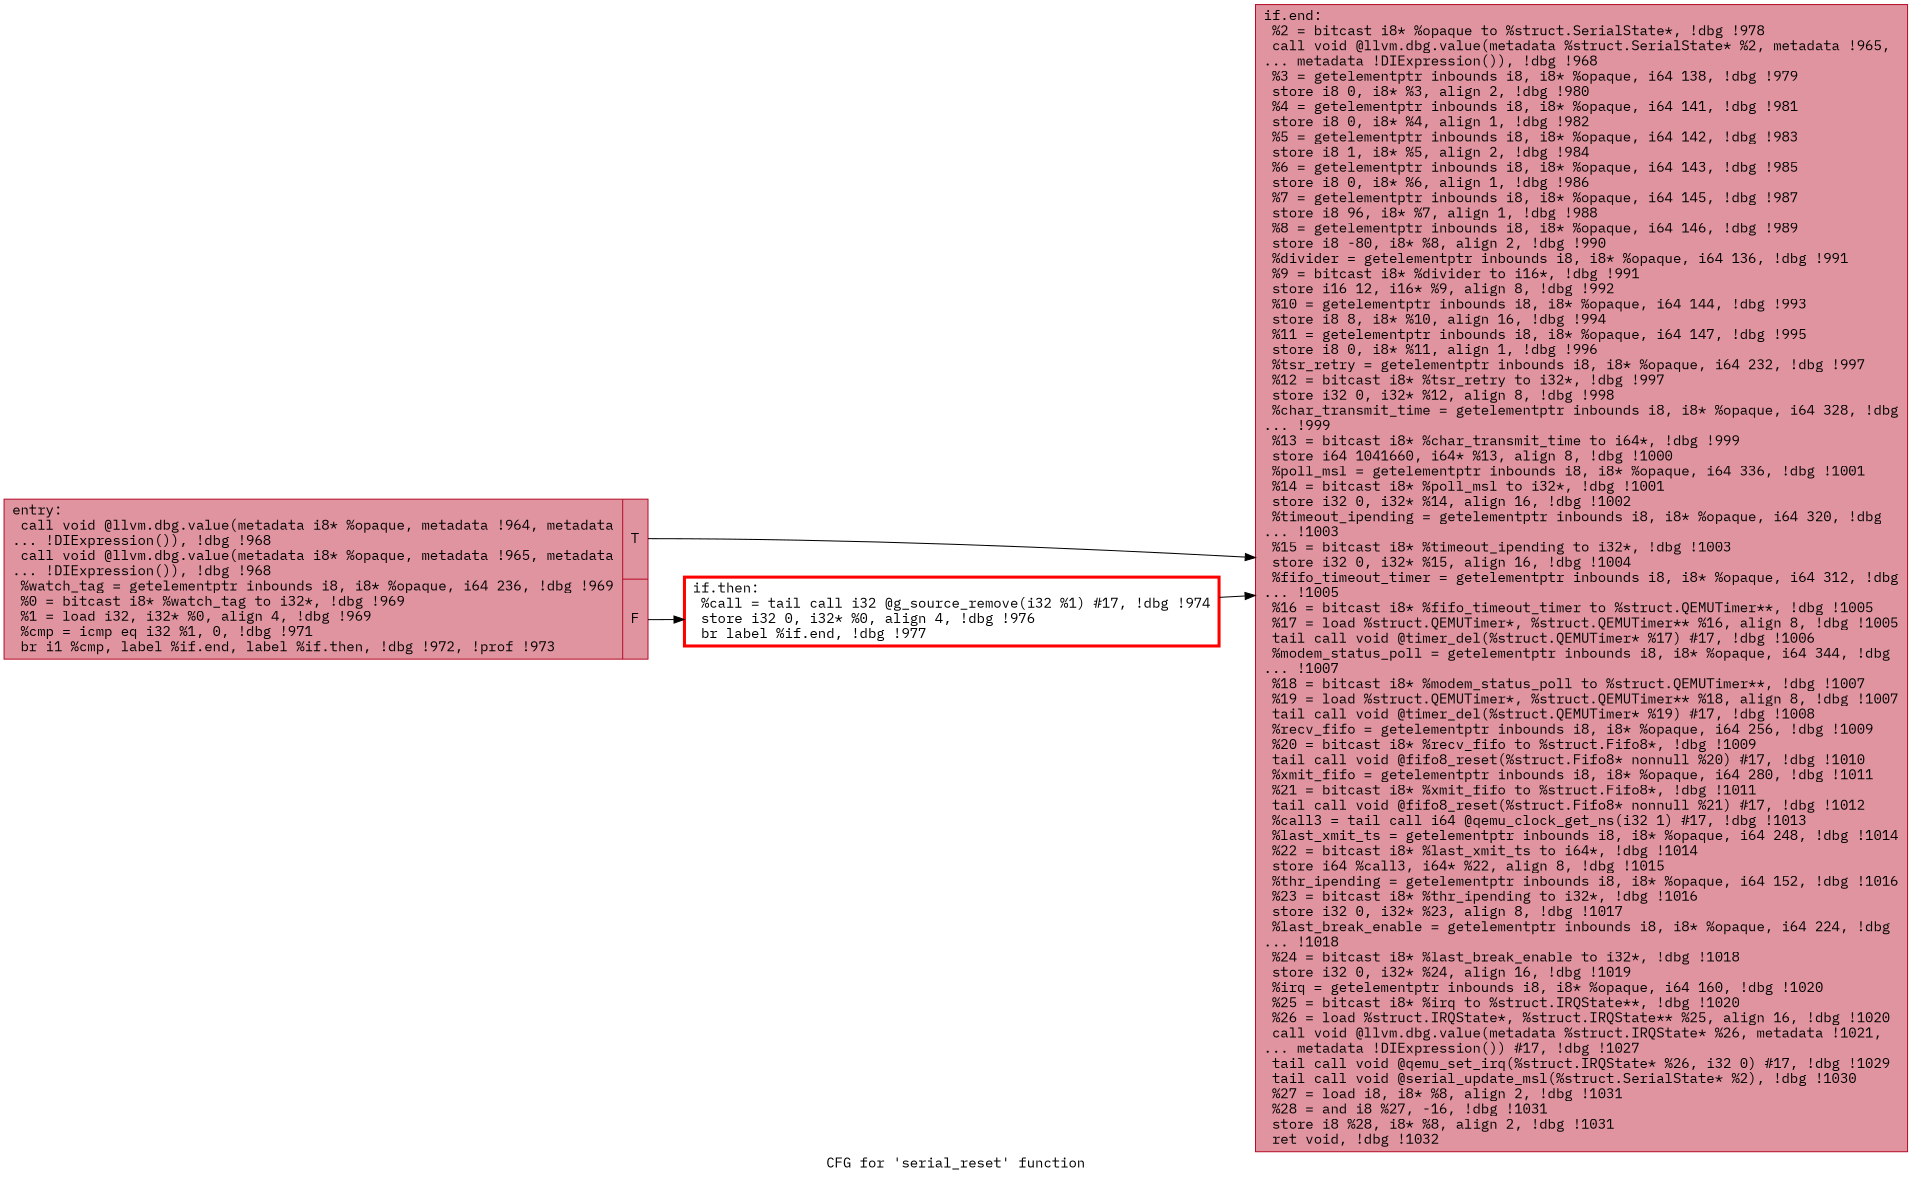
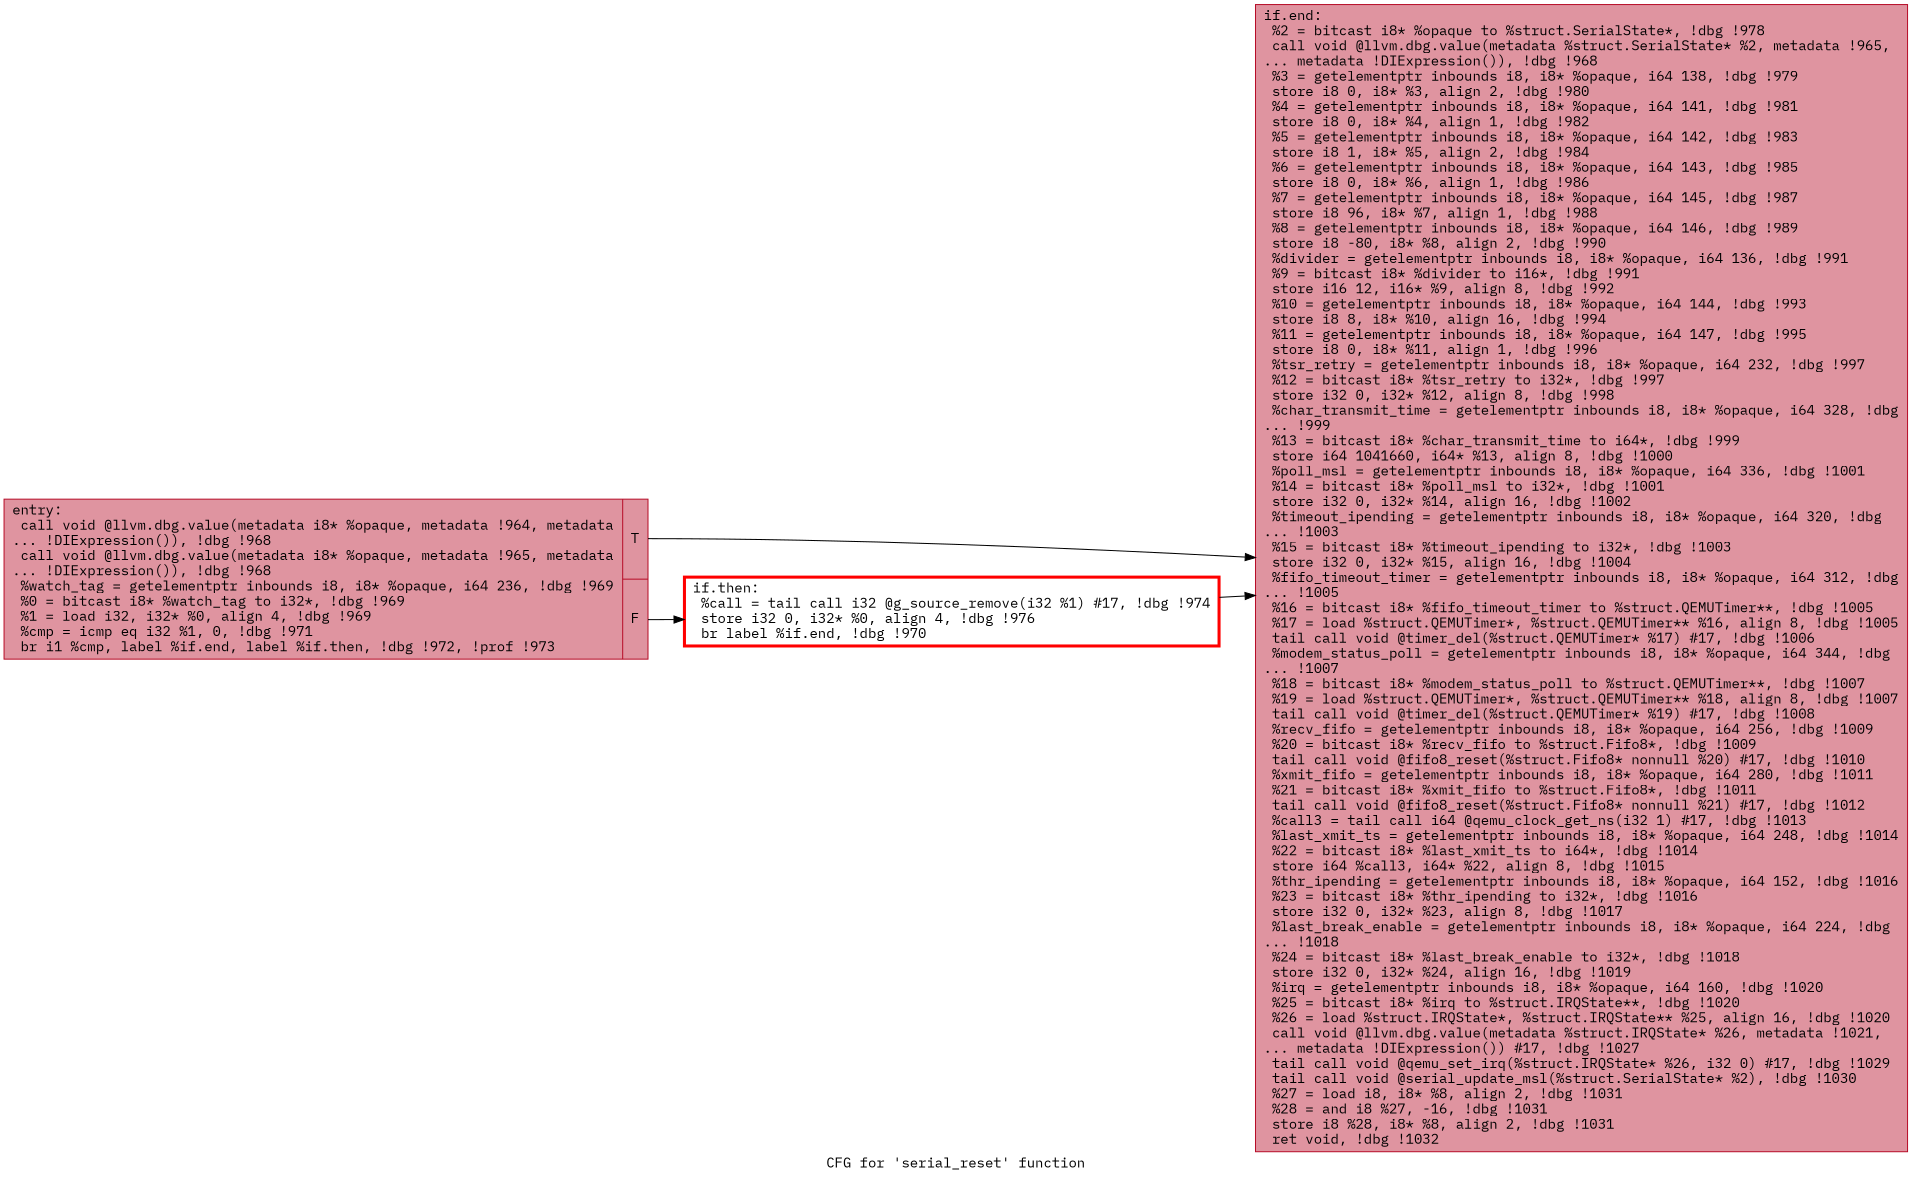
(810, 634) -> (810, 634)
